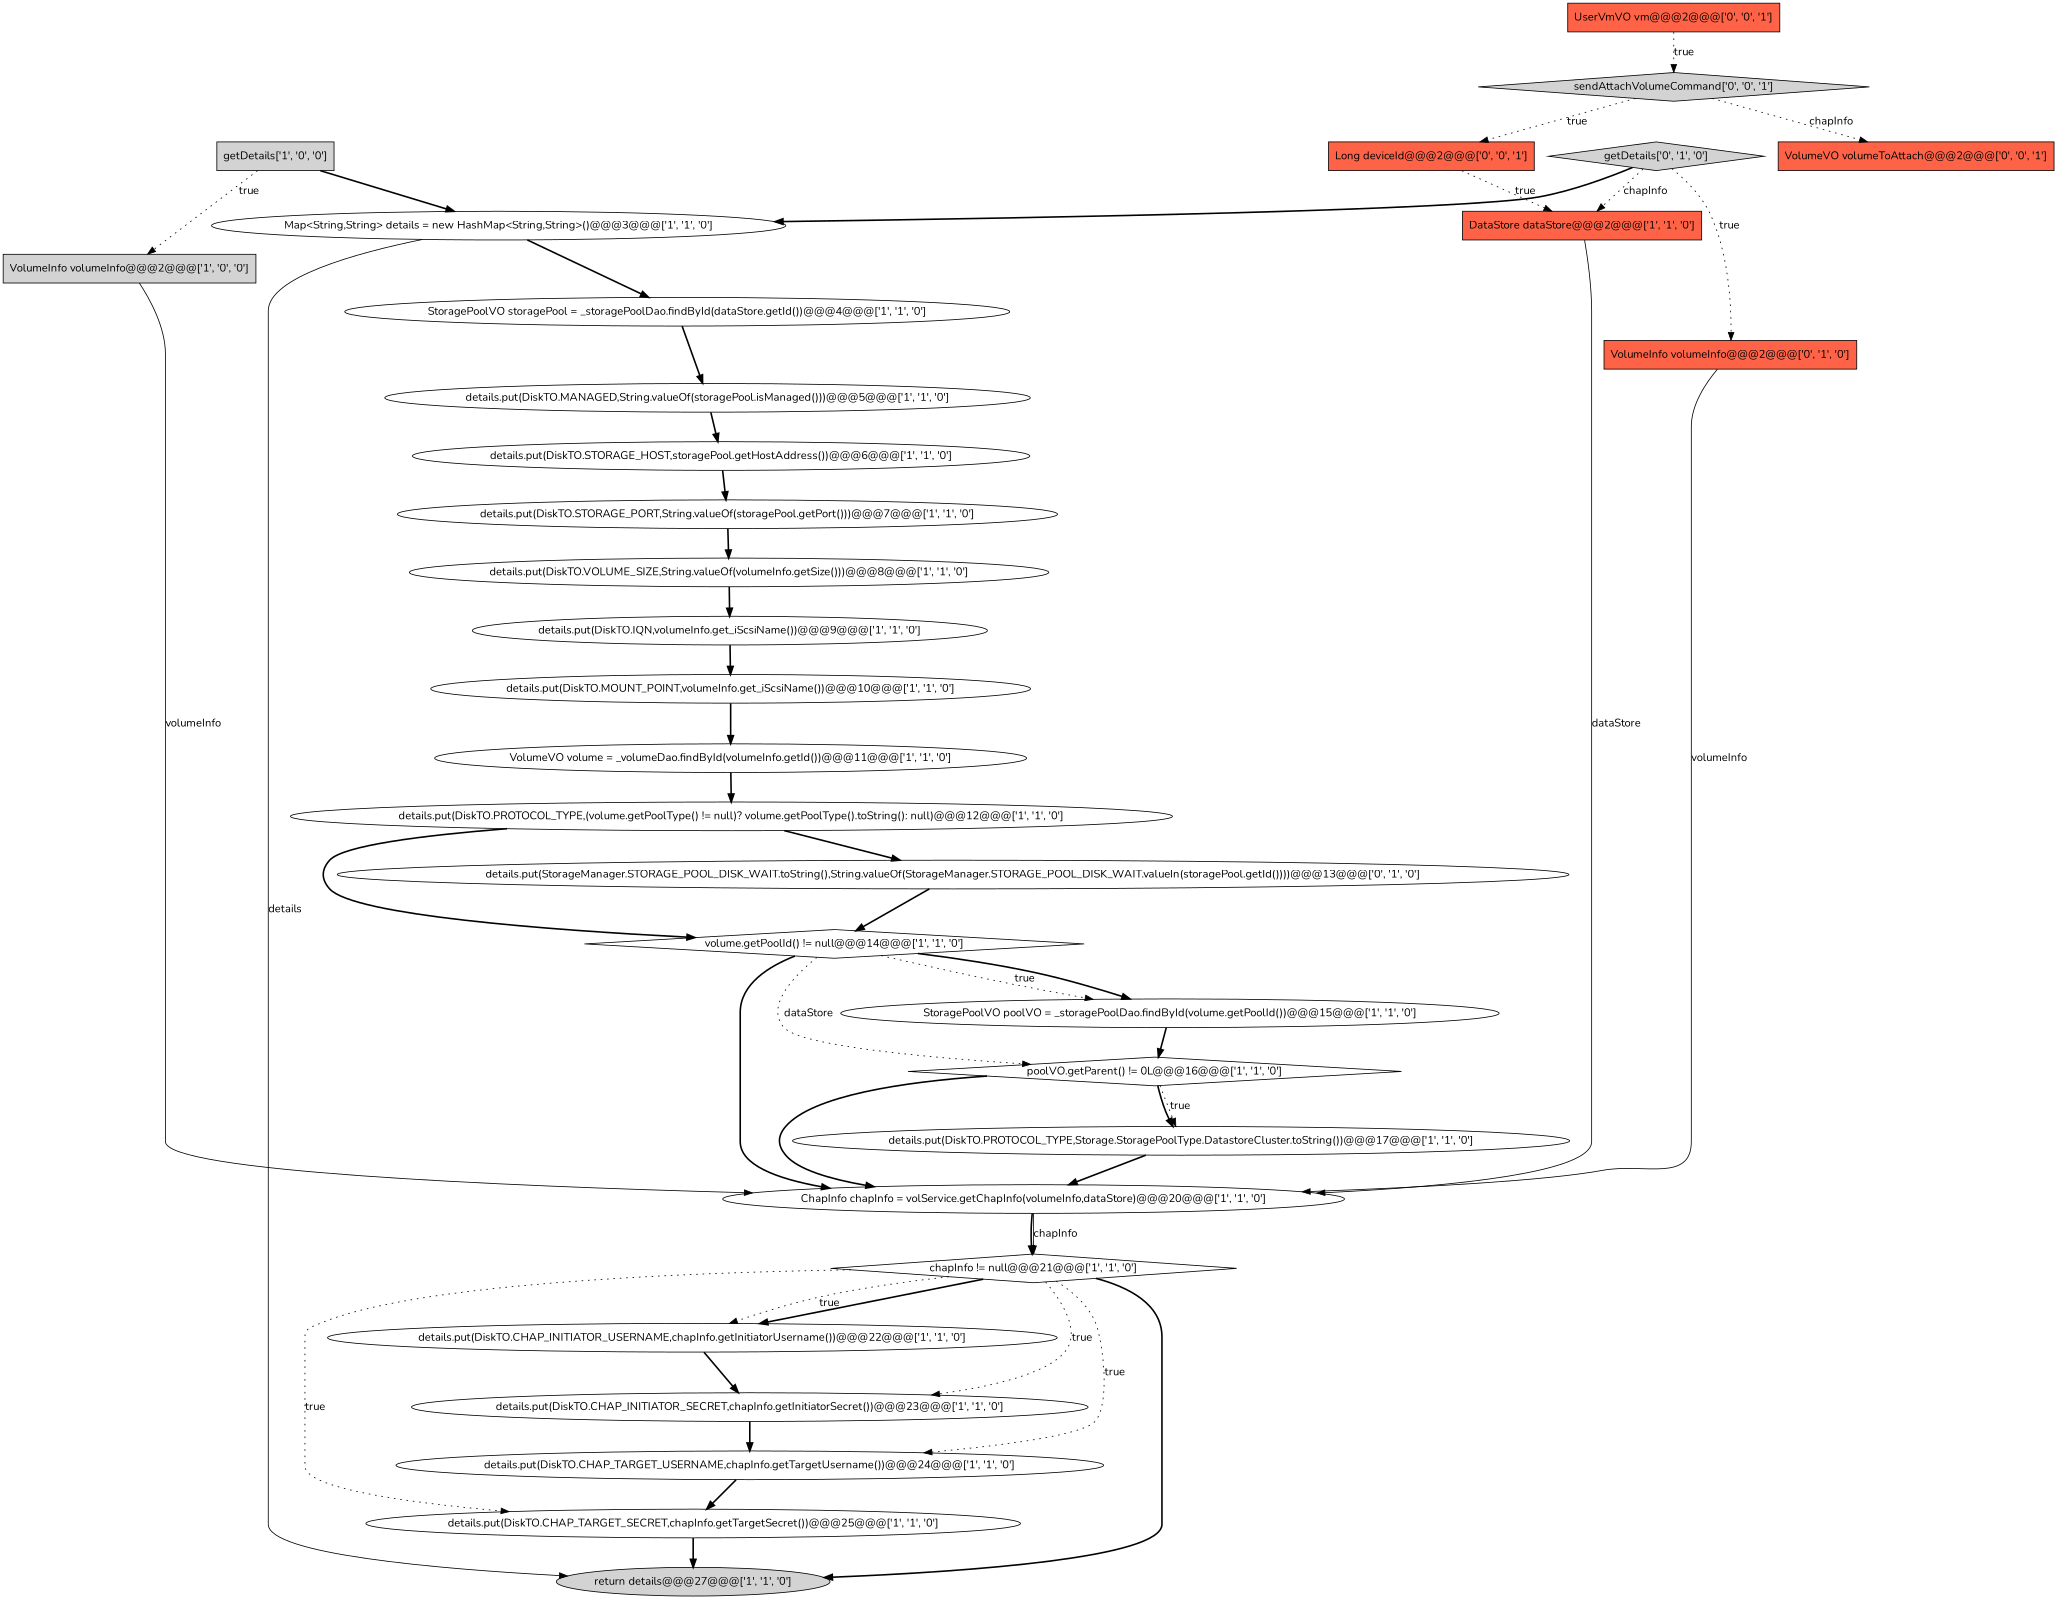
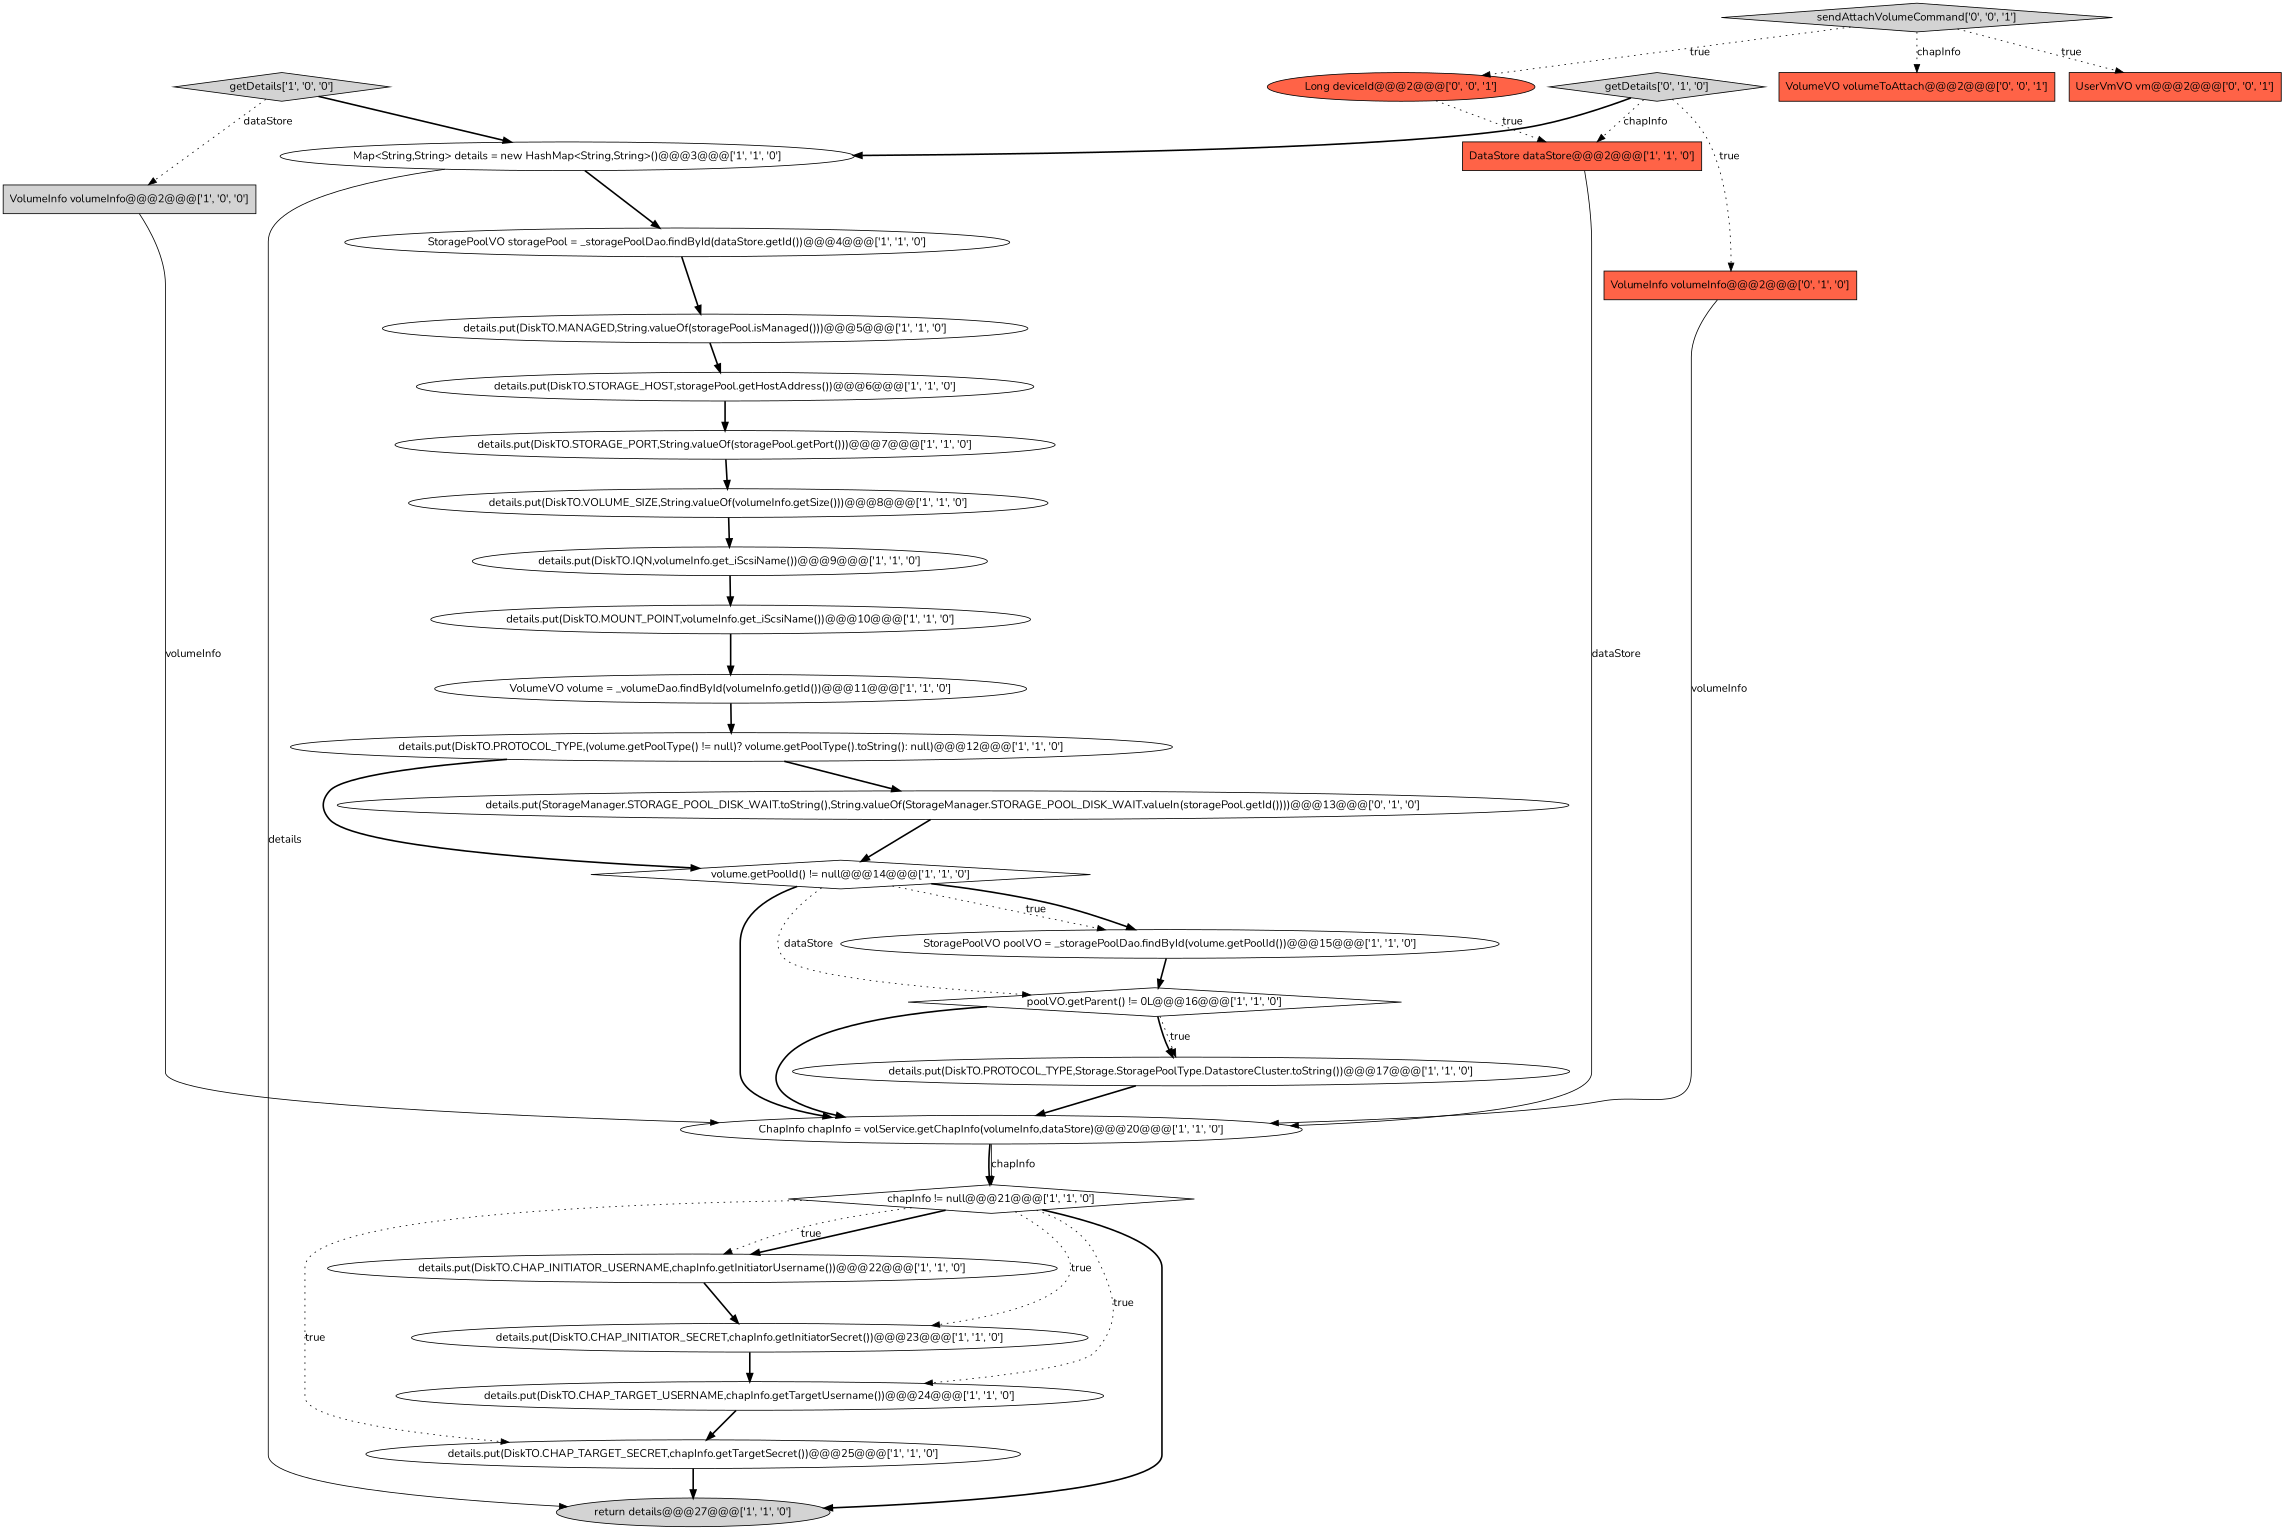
(1674, 48) -> (2037, 50)
(275, 156) -> (282, 87)
(1431, 156) -> (1401, 87)
(249, 191) -> (268, 122)
